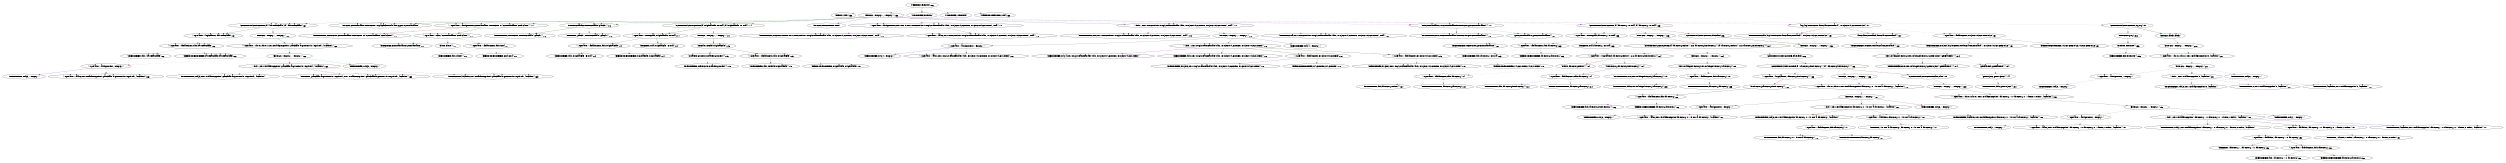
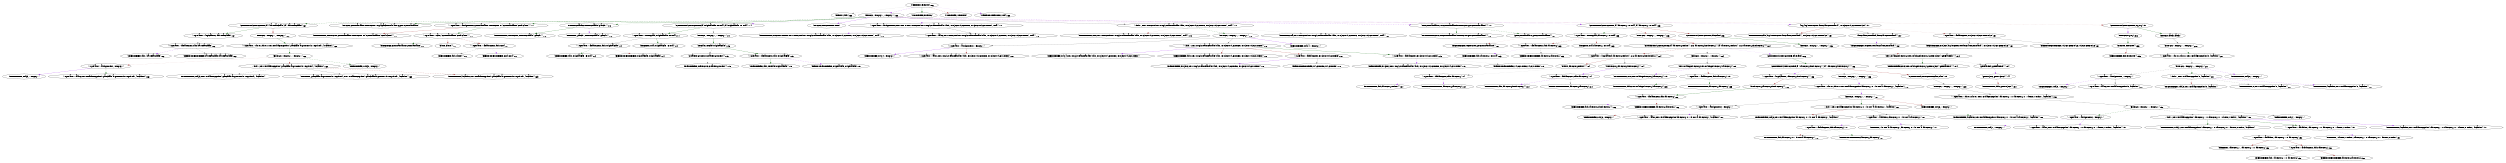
none -> (2115, 87)
